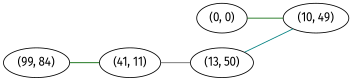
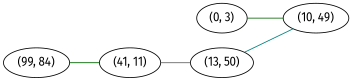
(222, 18) -> (222, 18)
